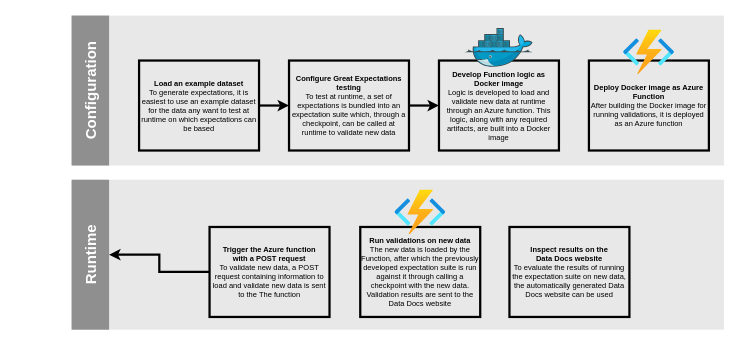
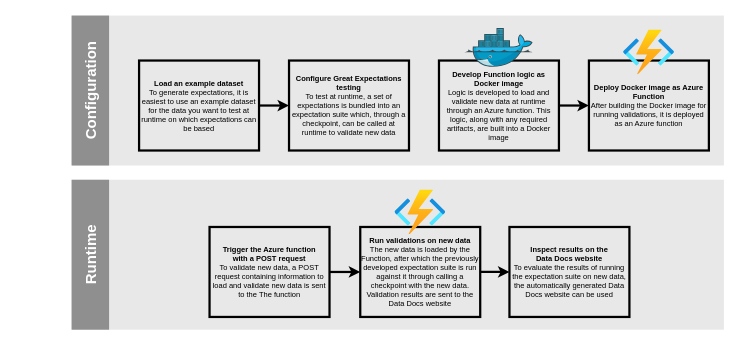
(199, 105) -> (199, 105)
(420, 105) -> none
none -> (570, 105)
(159, 267) -> (341, 272)
none -> (491, 272)
